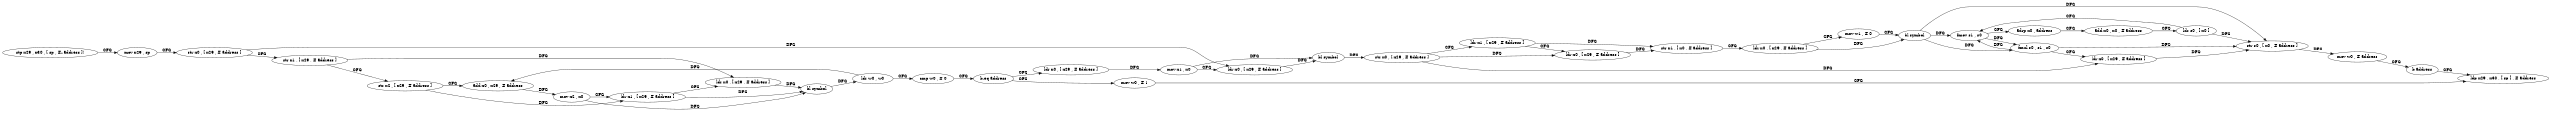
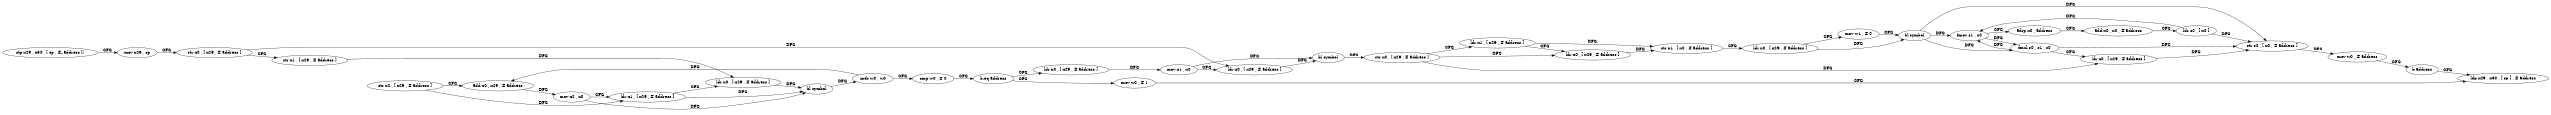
(2071, 16) -> (2071, 16)
(356, 73) -> none
(873, 79) -> (873, 79)
